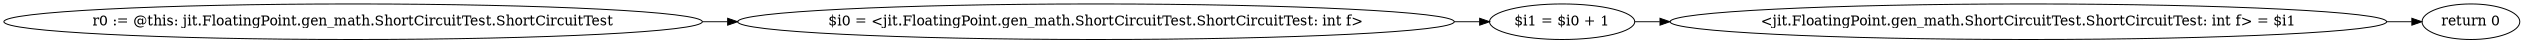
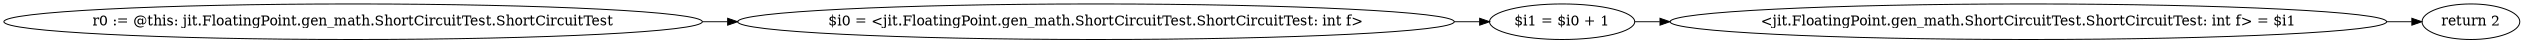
(2471, 22) -> (2471, 22)
